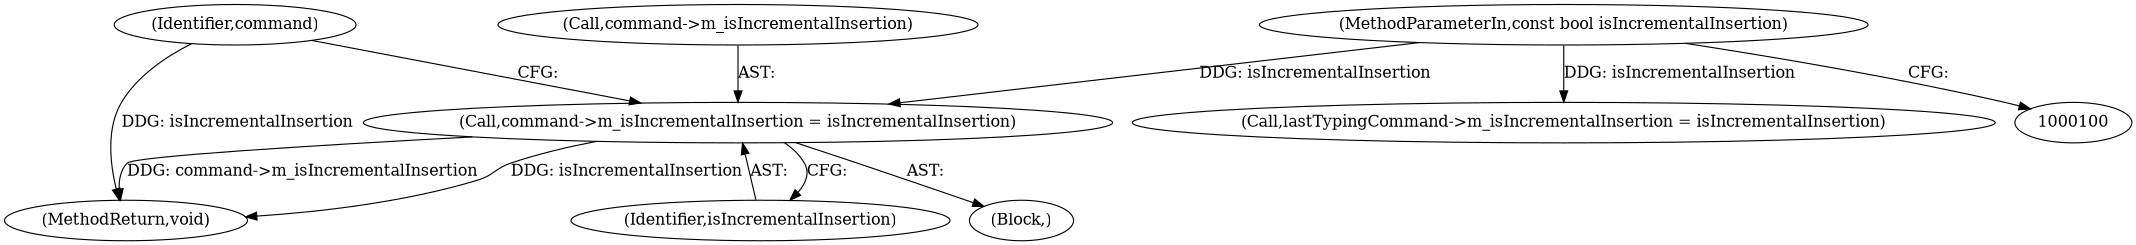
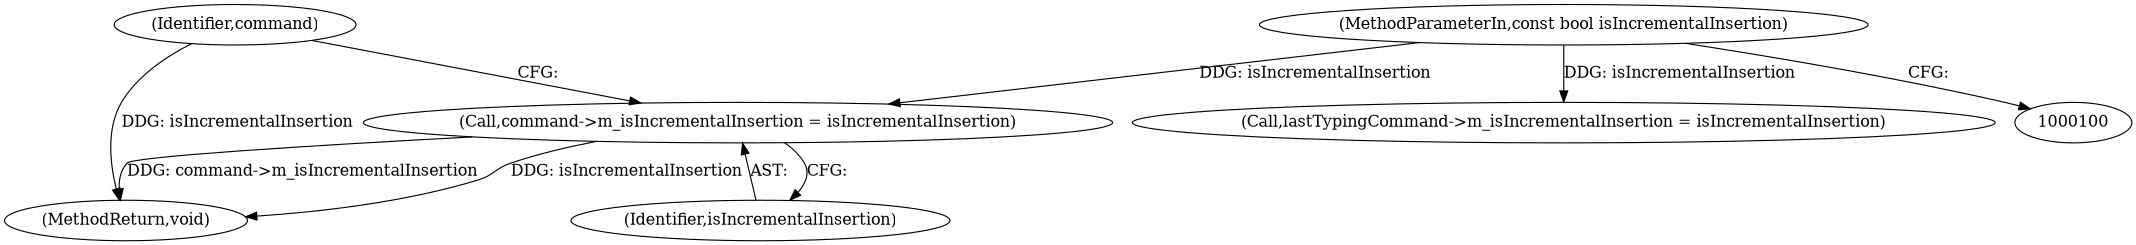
(738, 25) -> none
(1022, 220) -> none
